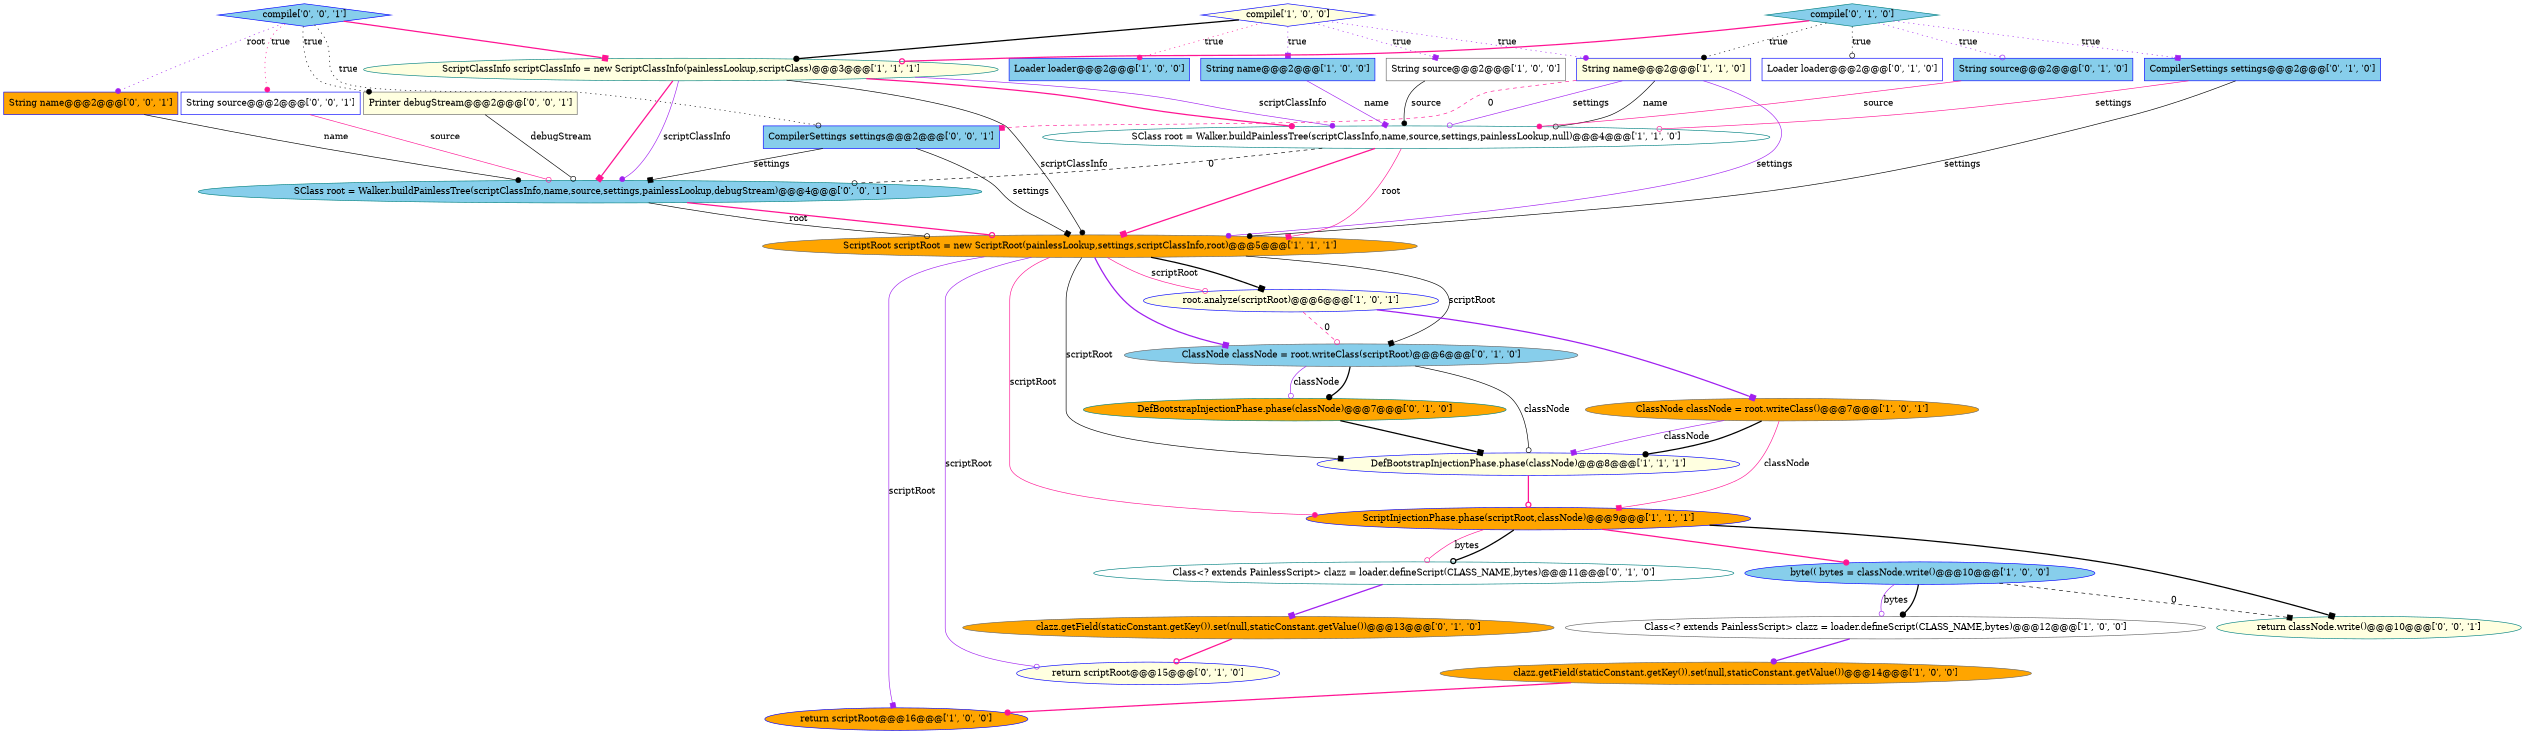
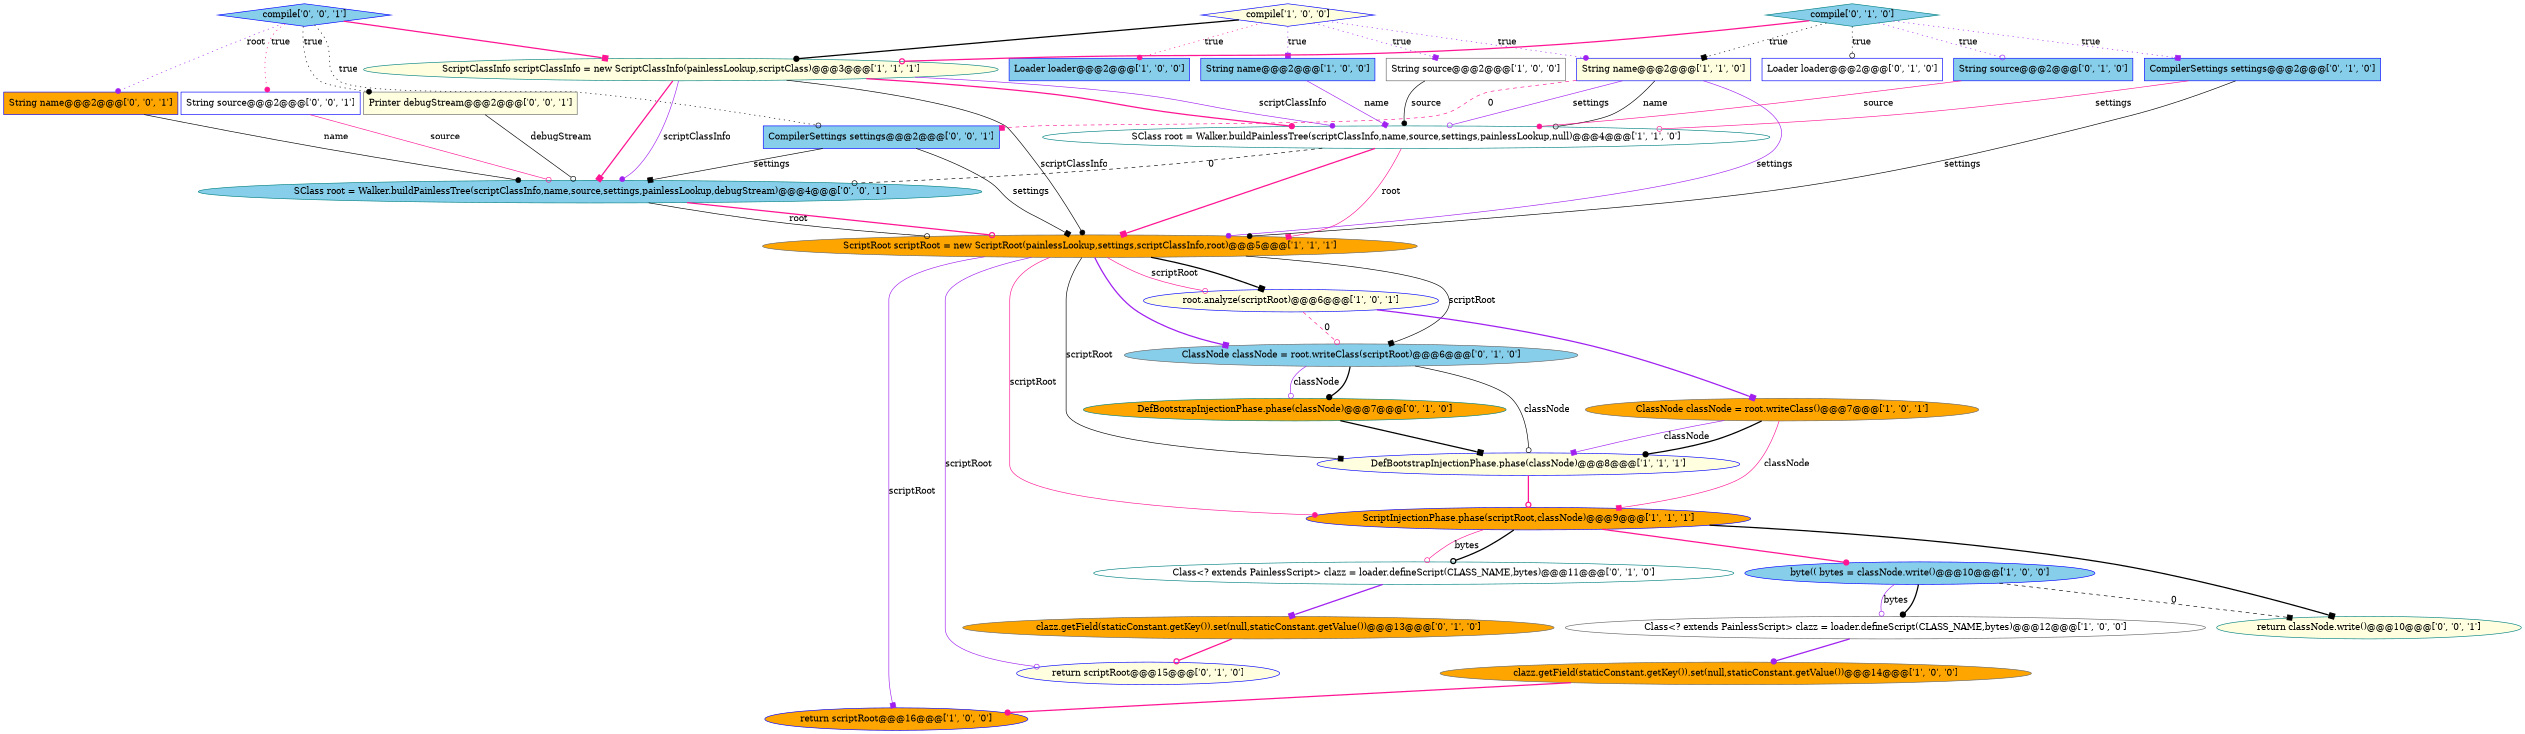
(1767, 40) -> (1767, 40)
